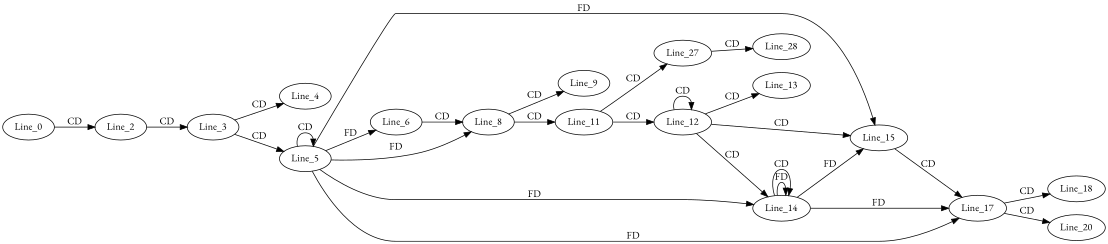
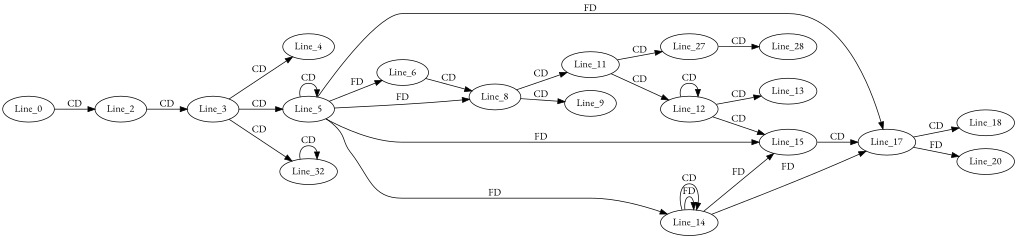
(729, 163) -> none
none -> (309, 172)
(1027, 211) -> (936, 145)
